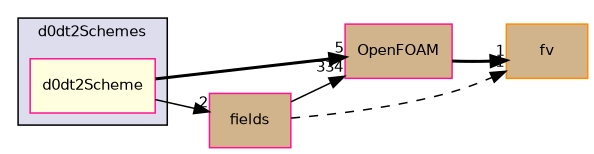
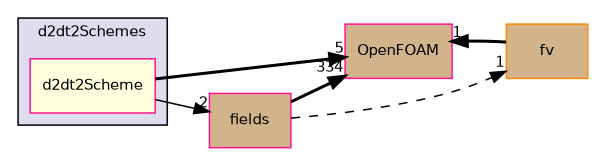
(93, 32) -> (93, 32)
(471, 61) -> (487, 41)
(93, 86) -> (93, 86)
(311, 92) -> (311, 92)
